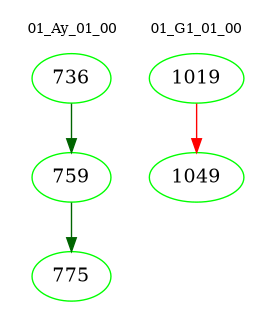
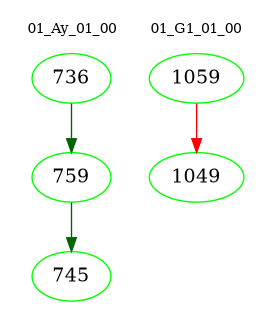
(197, 78) -> (197, 78)
(72, 276) -> (72, 276)
